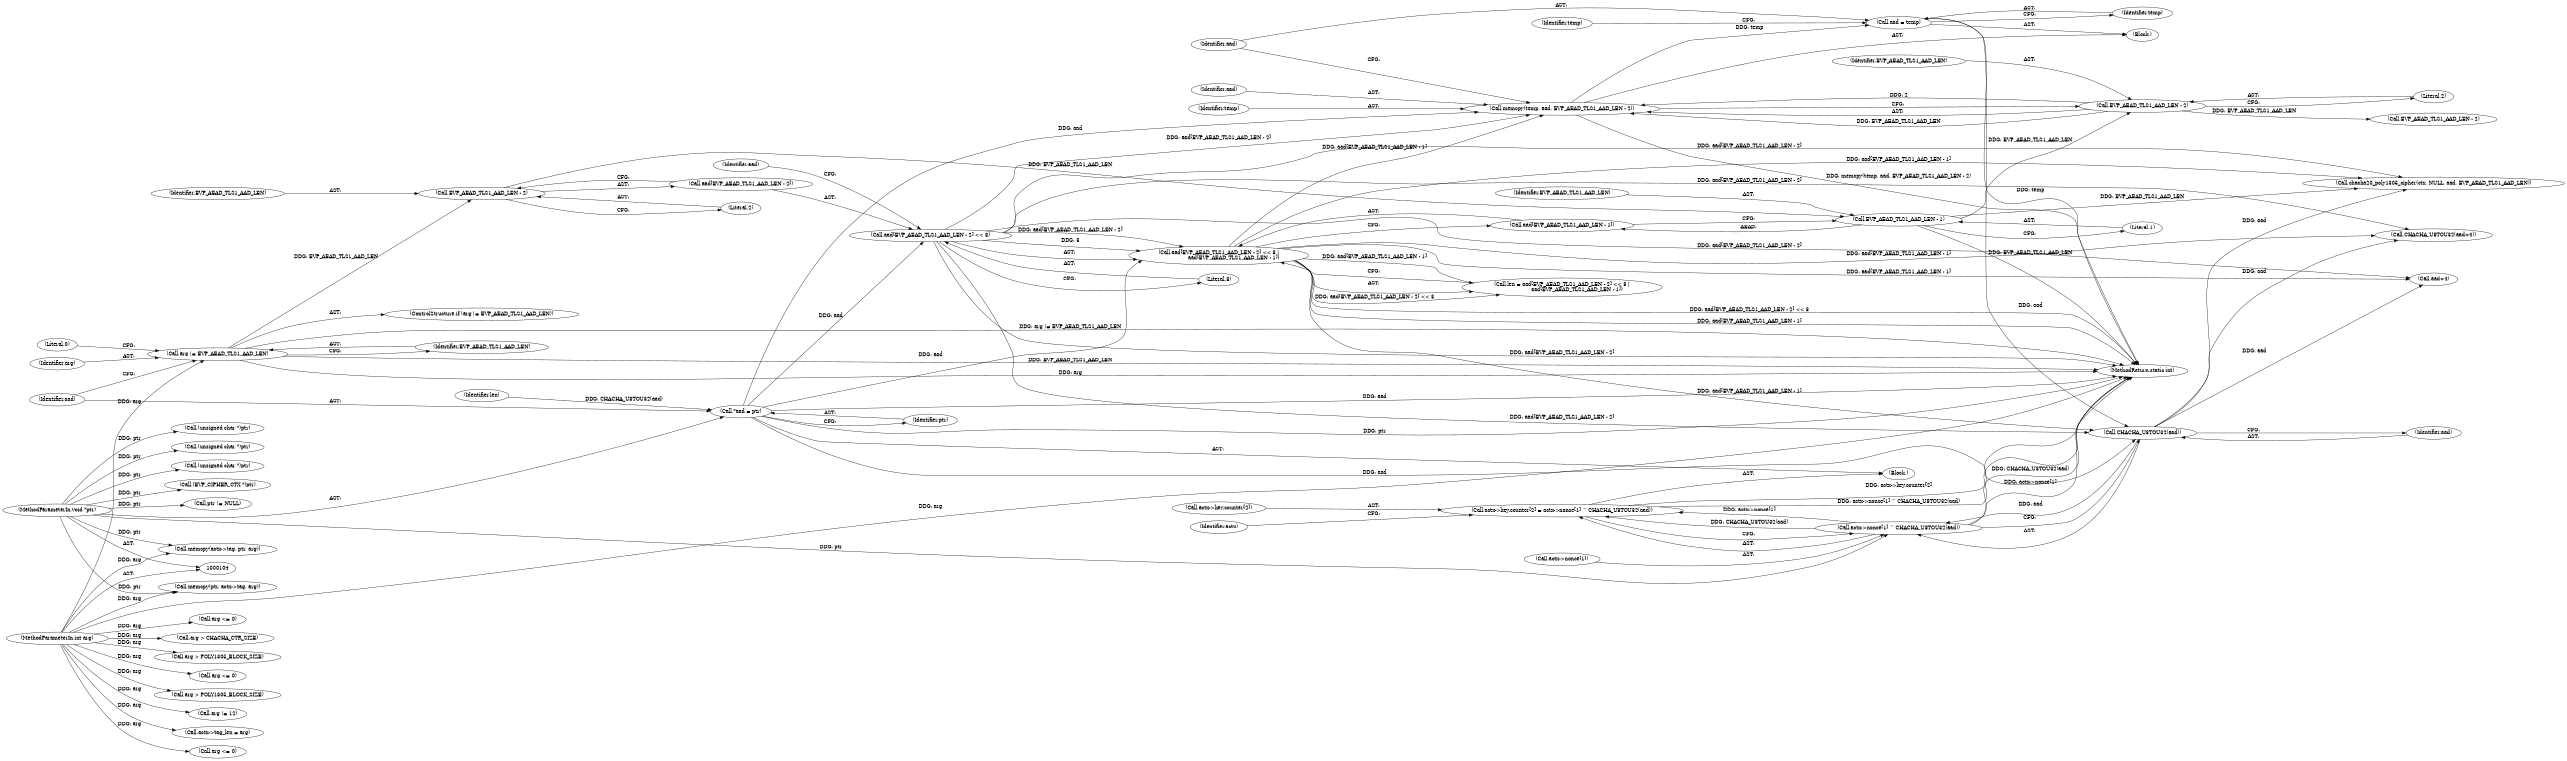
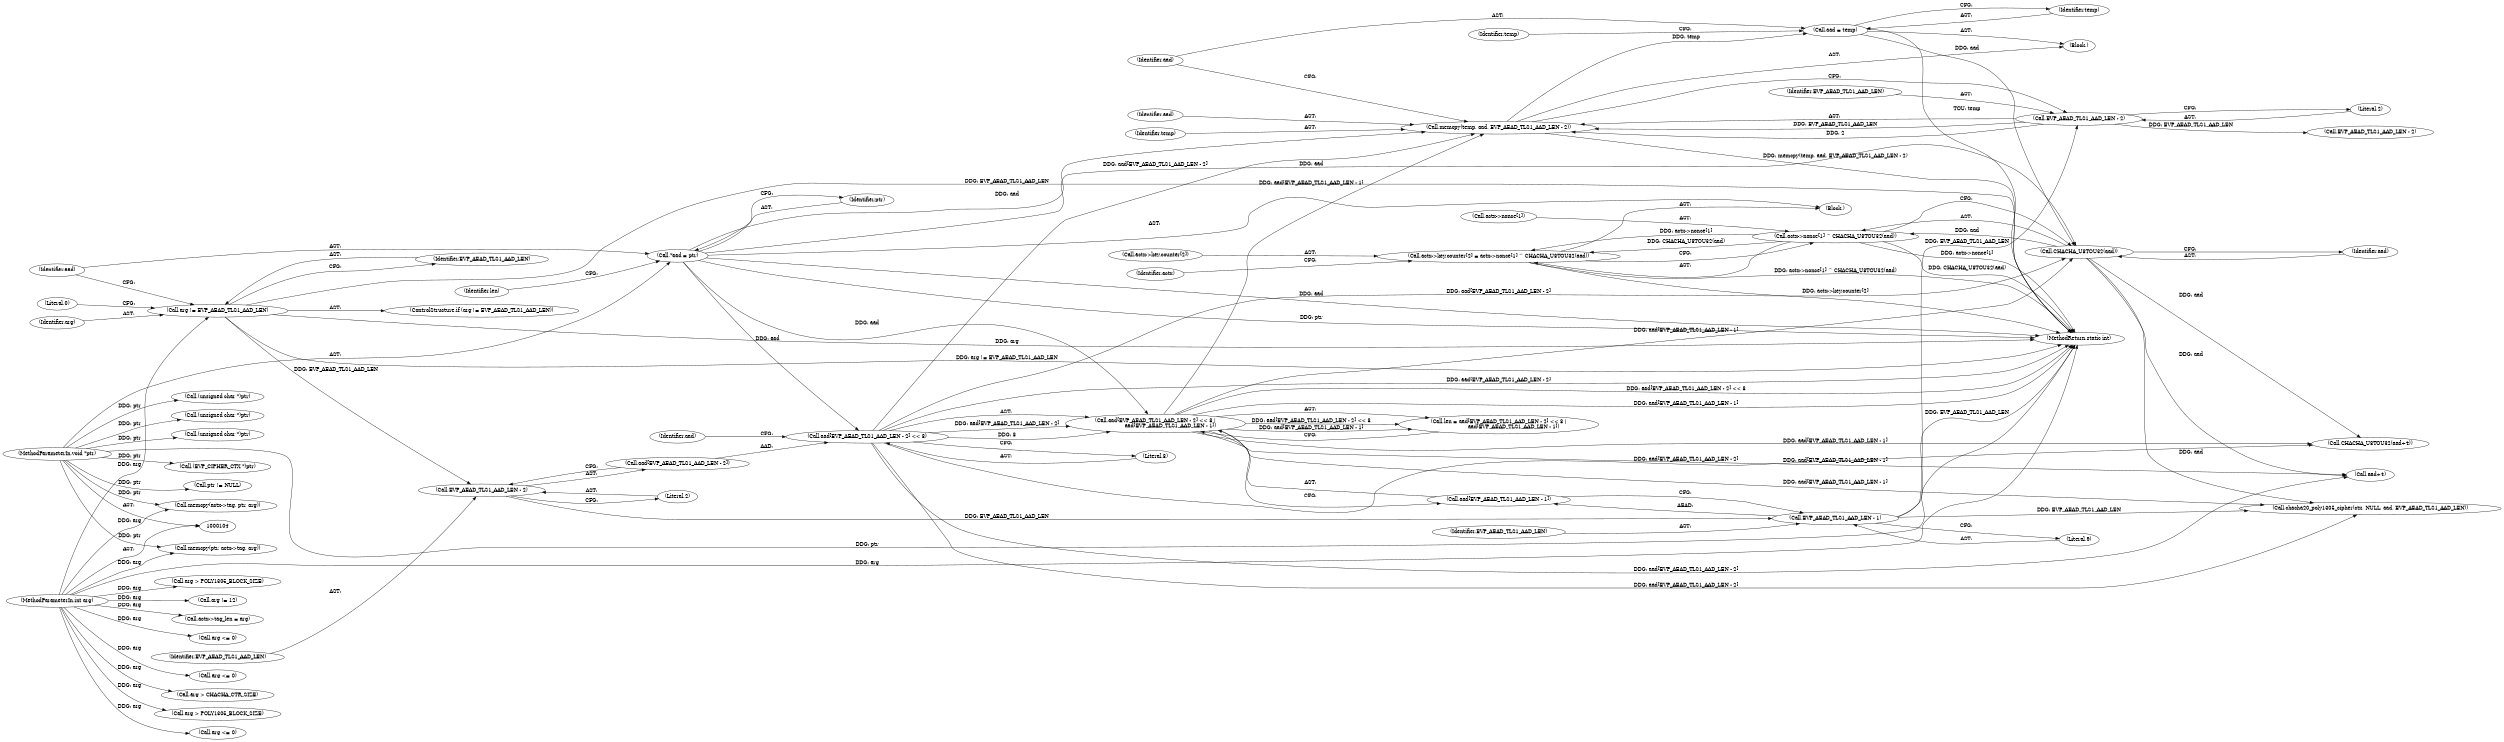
(2030, 190) -> (1967, 109)
(831, 198) -> (768, 447)
(2142, 228) -> (2079, 540)
(624, 400) -> (592, 274)
(992, 557) -> (1096, 547)
